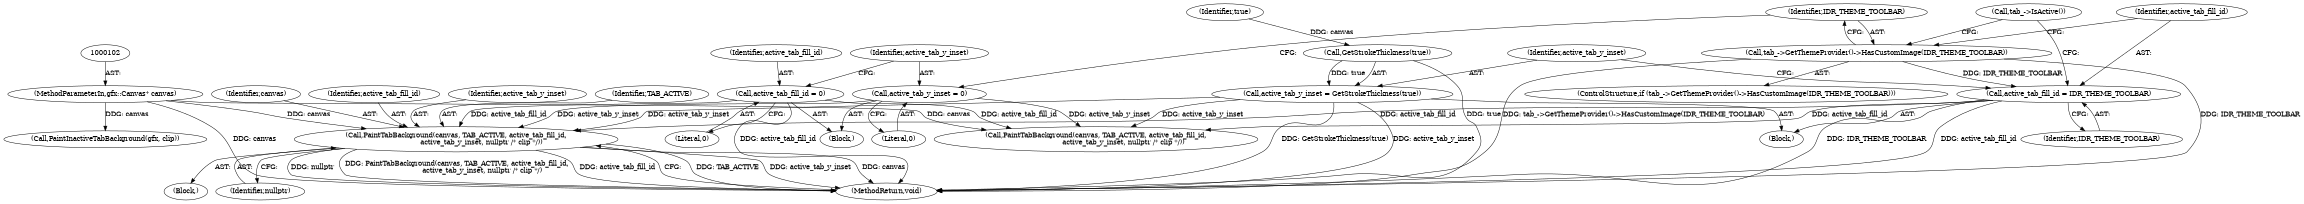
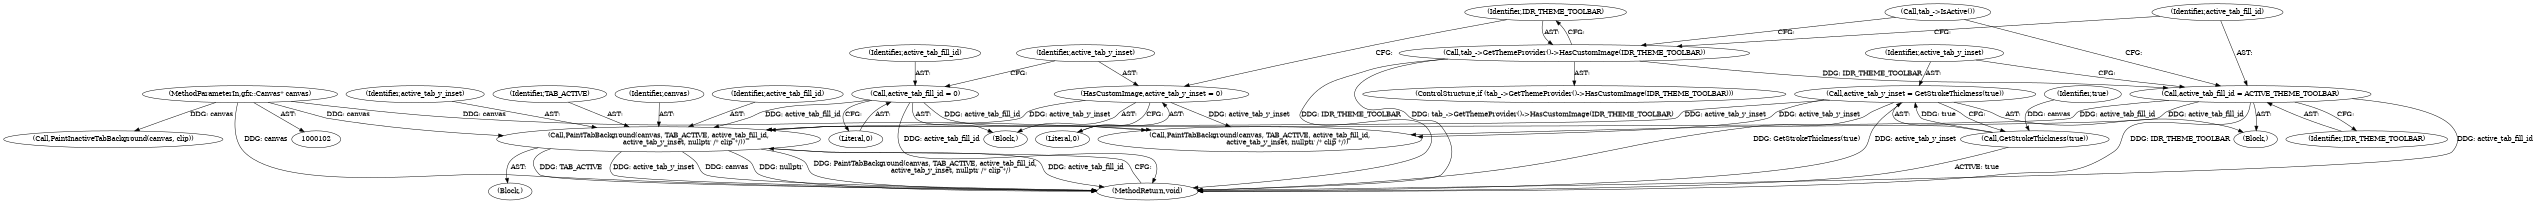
(105, 71) -> (277, 116)
(919, 94) -> (1152, 94)
(2069, 94) -> (2250, 94)
(1484, 115) -> (1977, 167)
none -> (1968, 118)
(105, 139) -> (113, 139)
(260, 192) -> none
